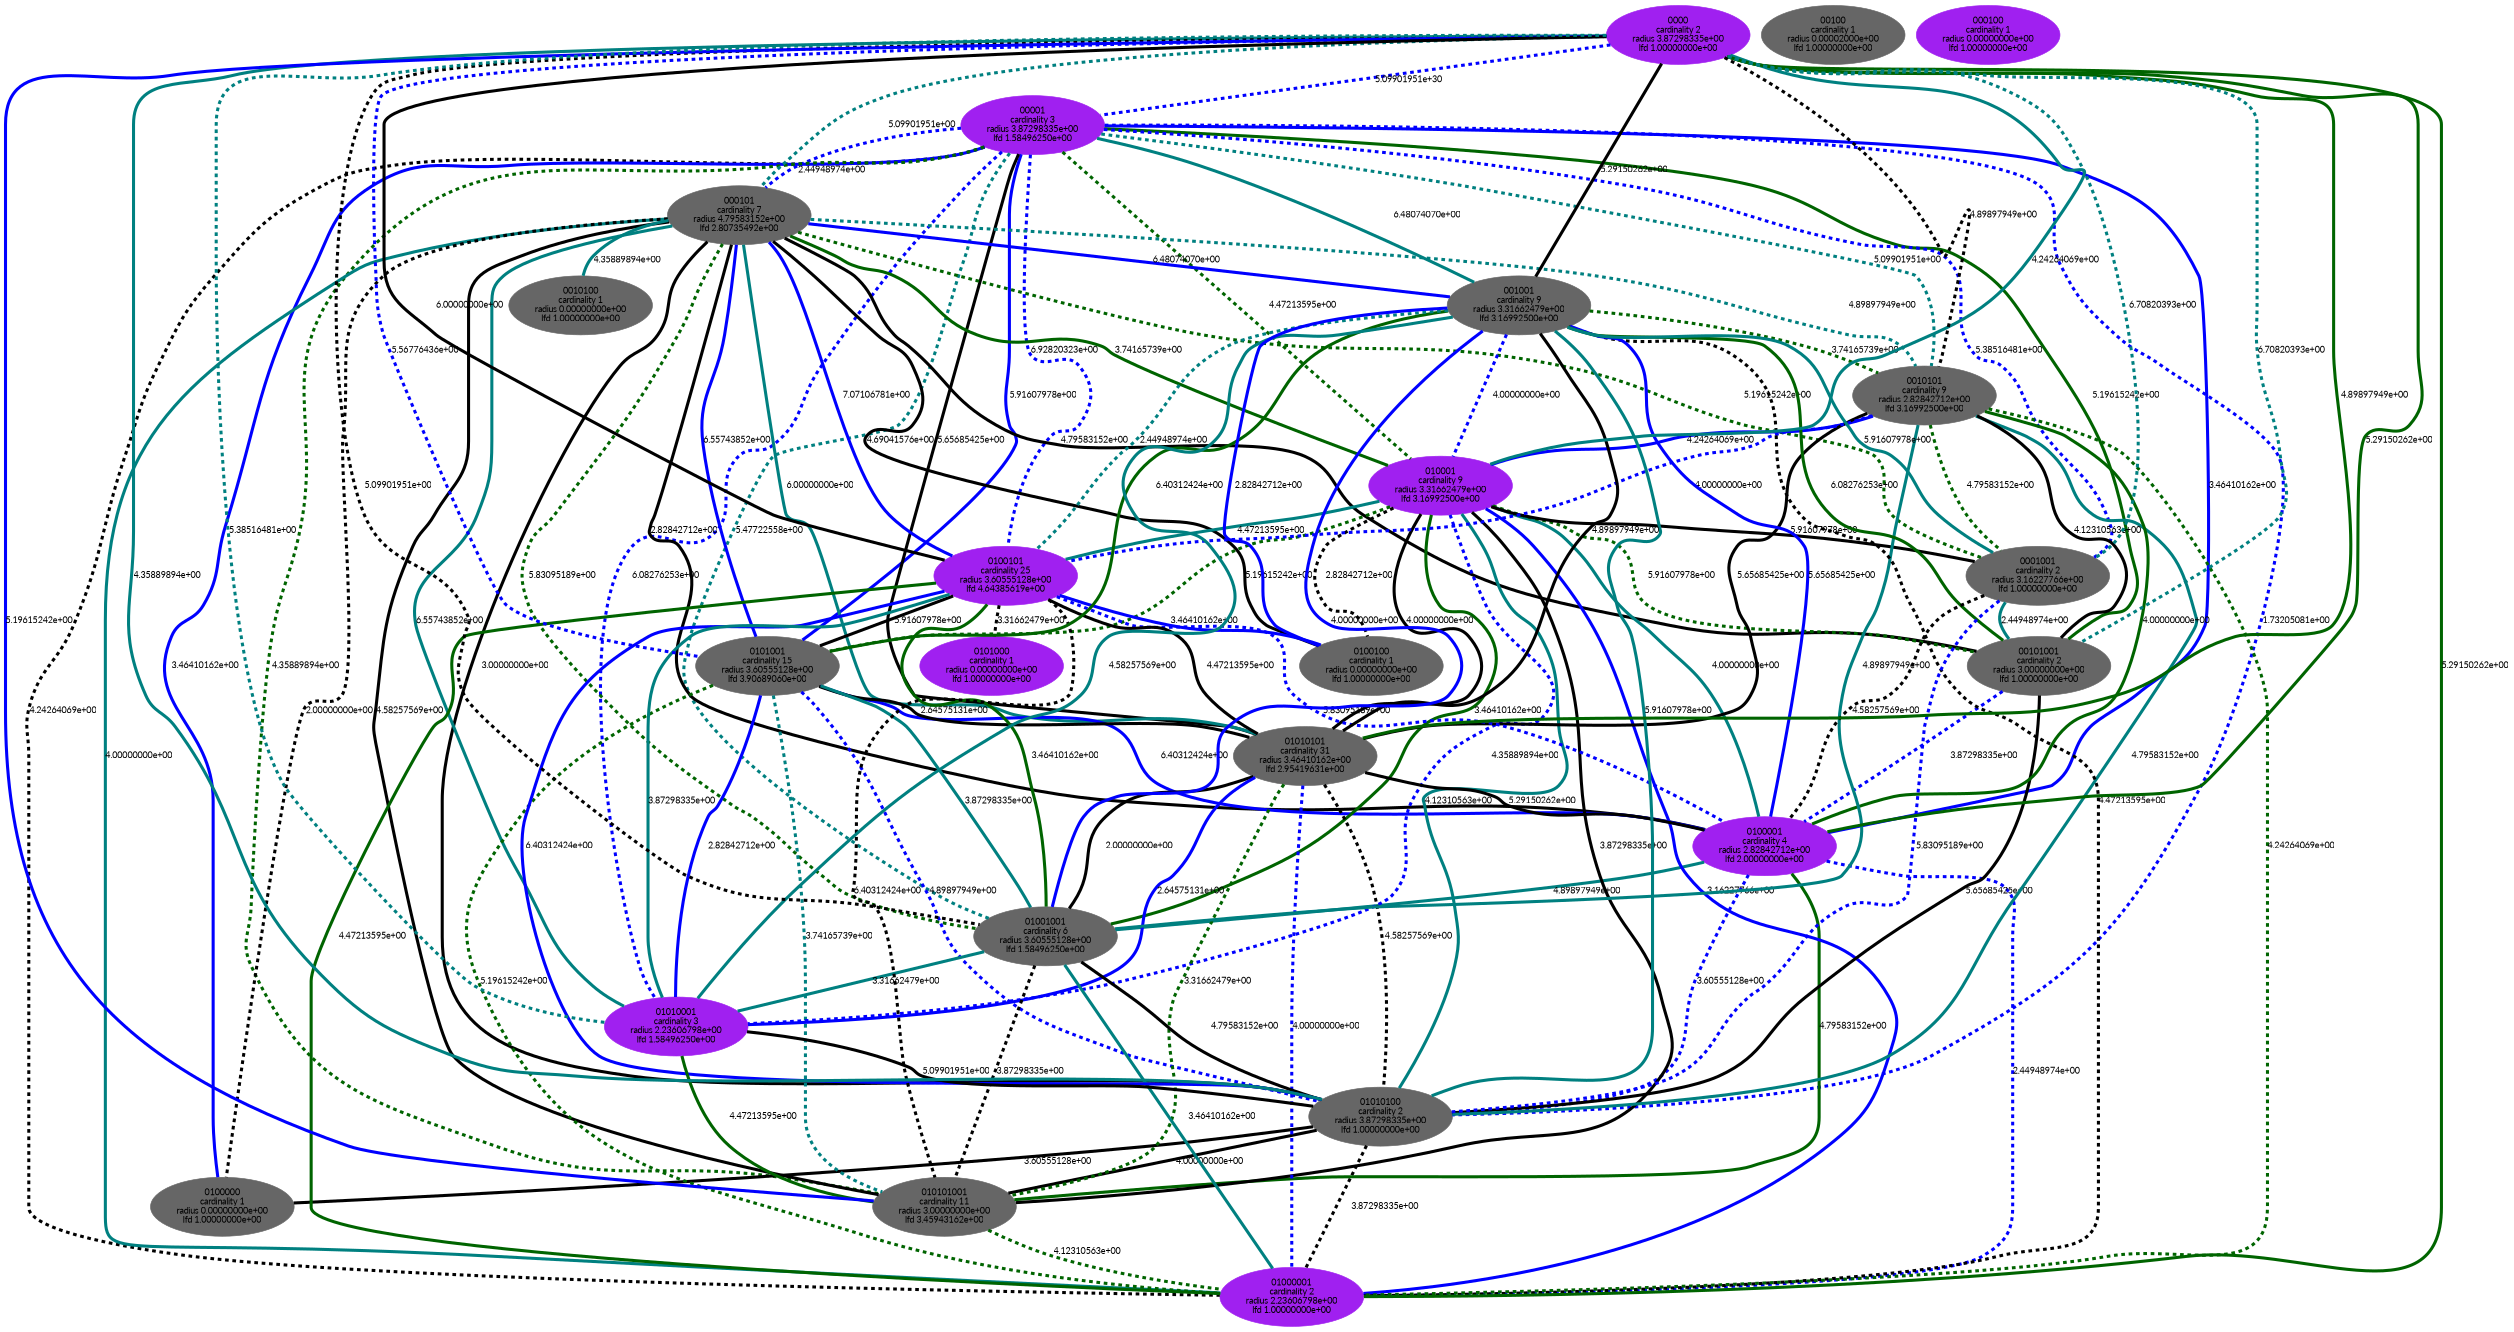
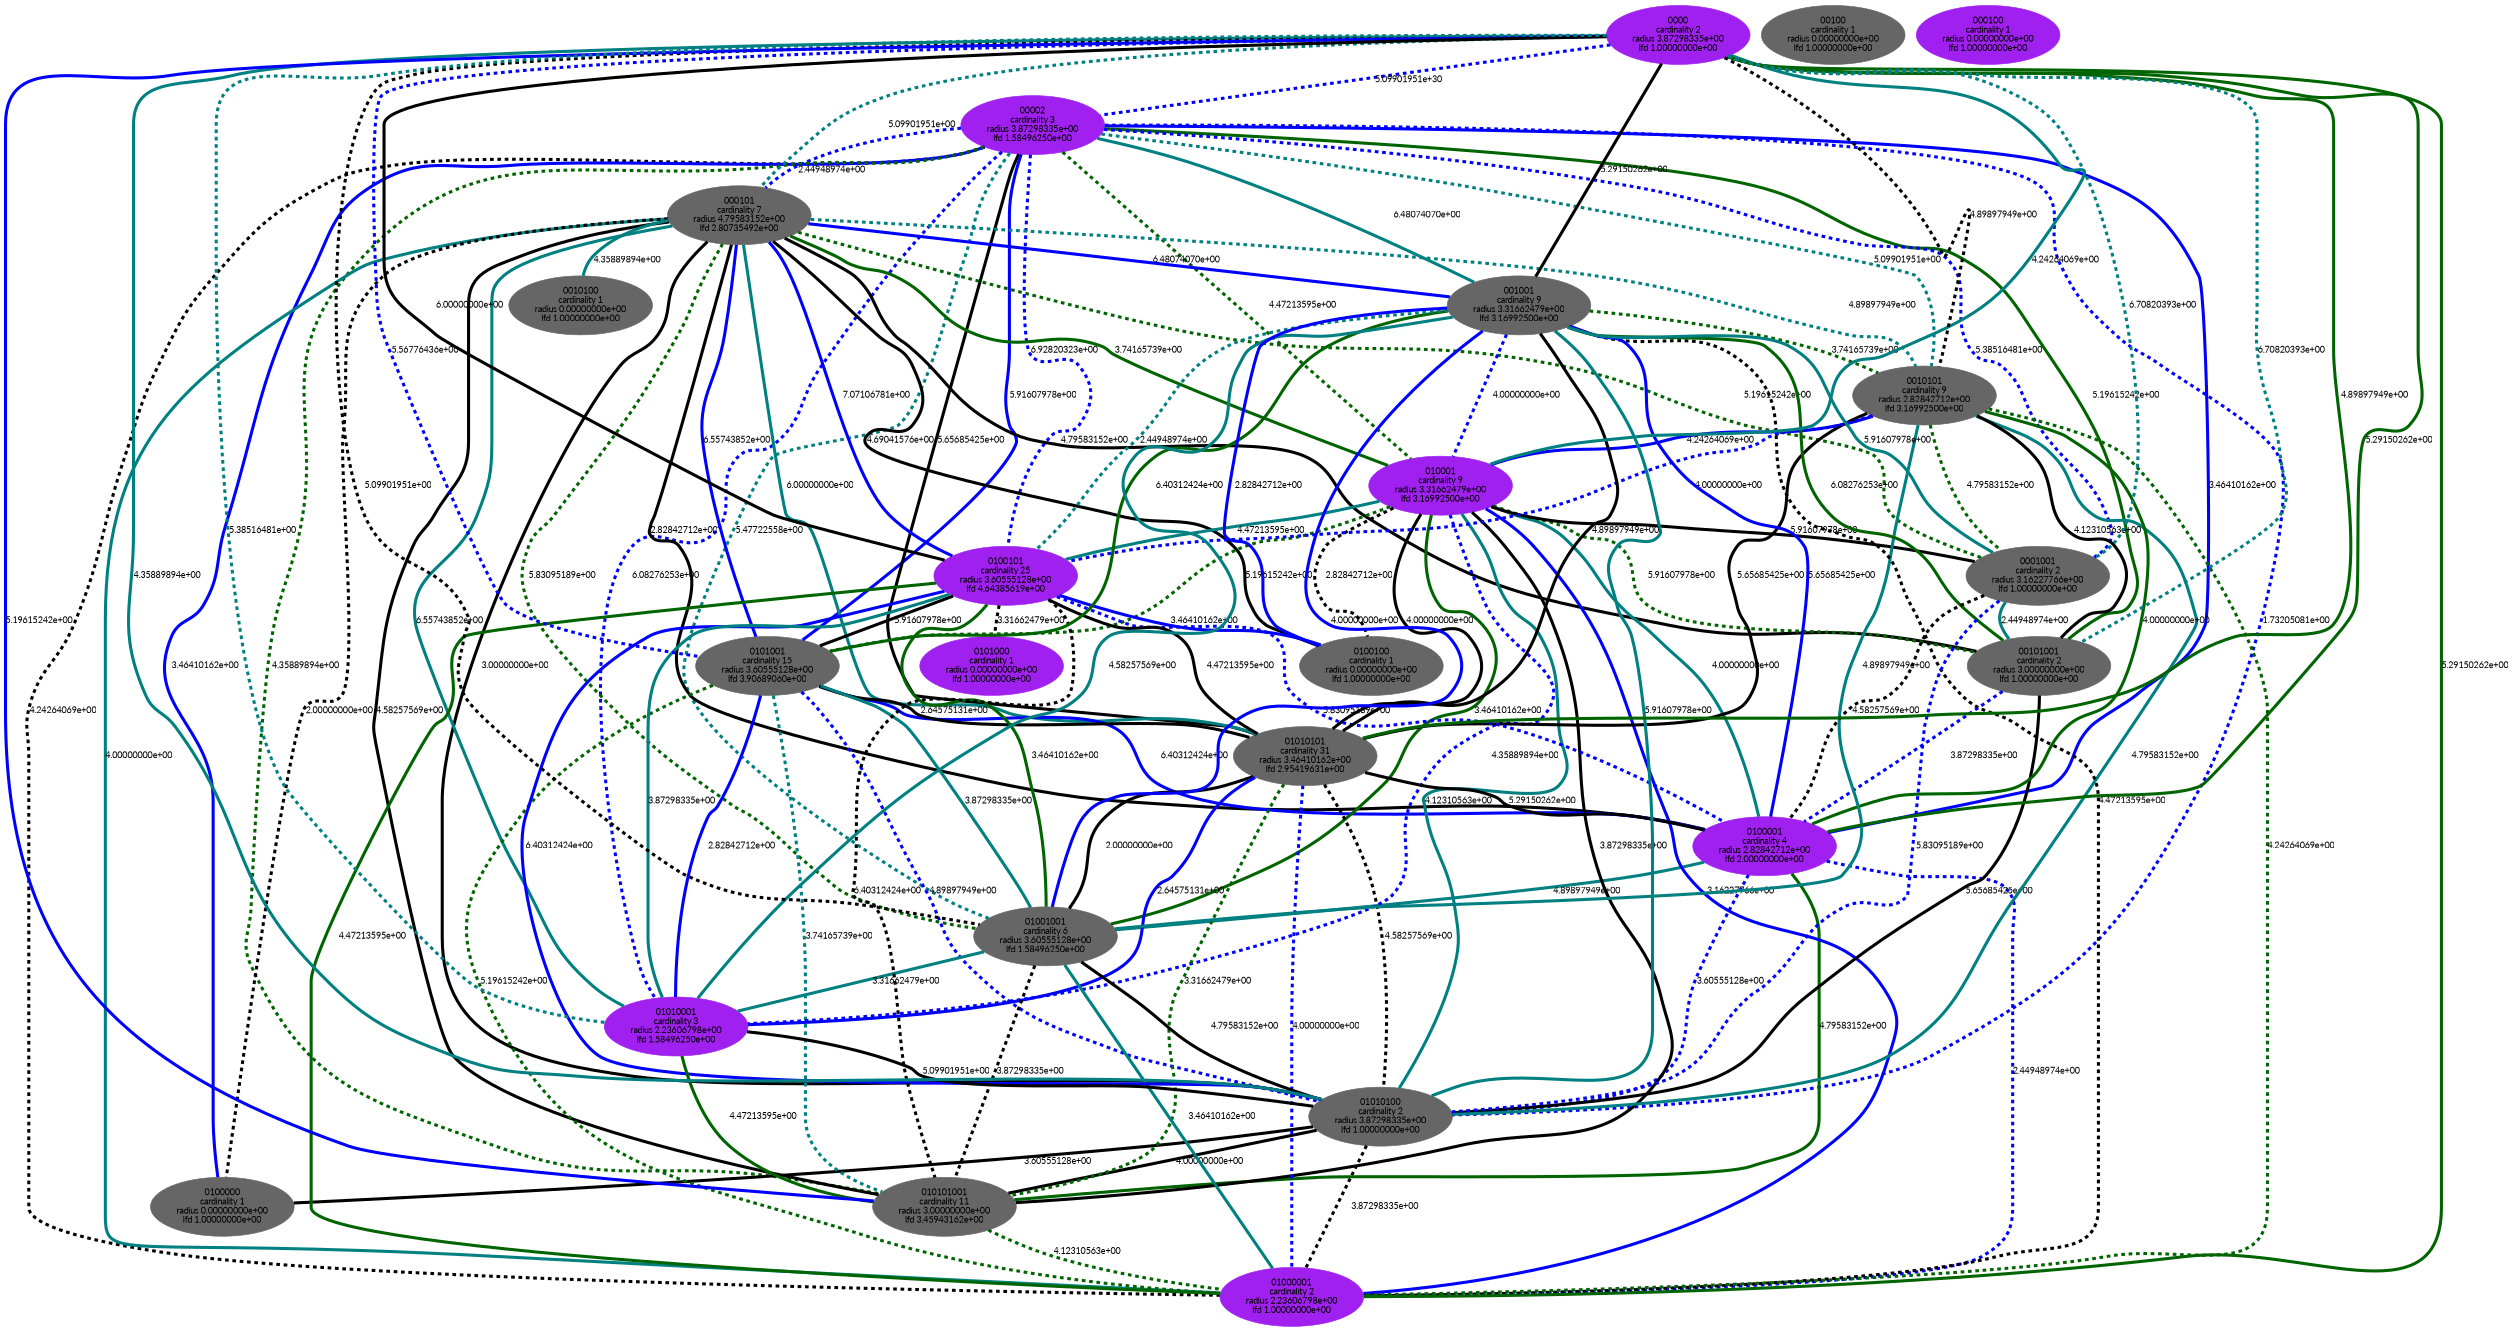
(1833, 35) -> (1833, 35)
(1033, 125) -> (1033, 125)
